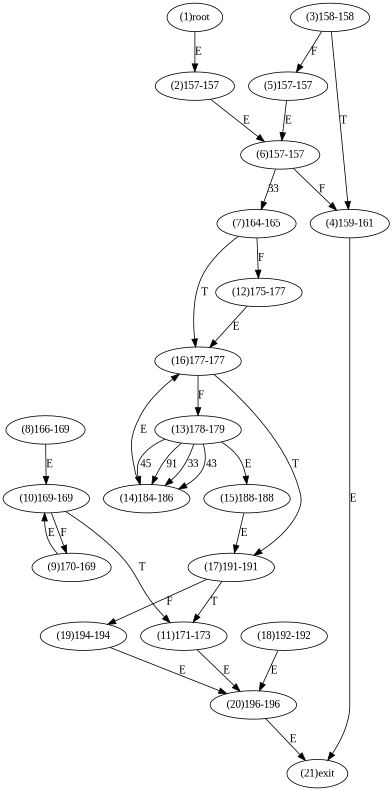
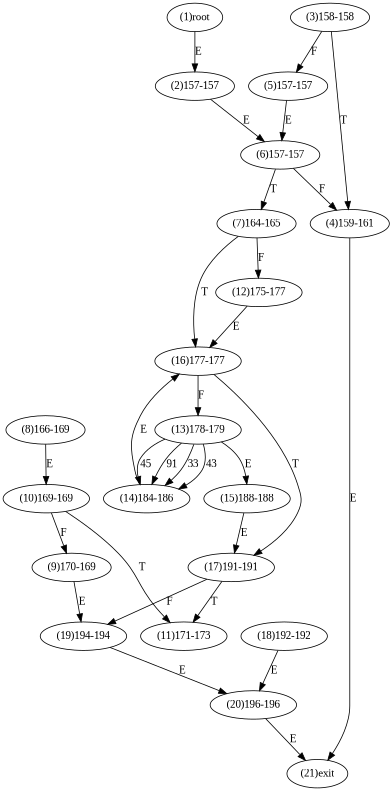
(274, 189) -> (274, 189)
(48, 539) -> (77, 598)
(216, 668) -> none
